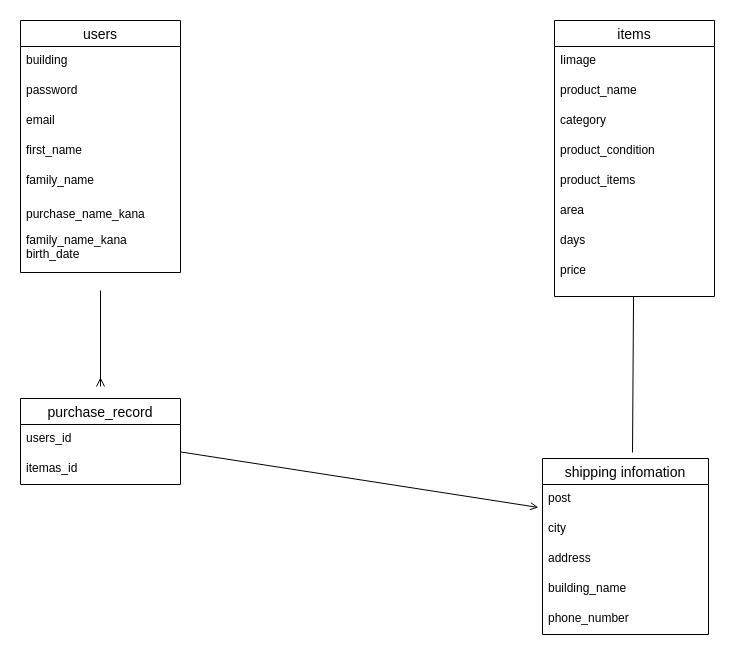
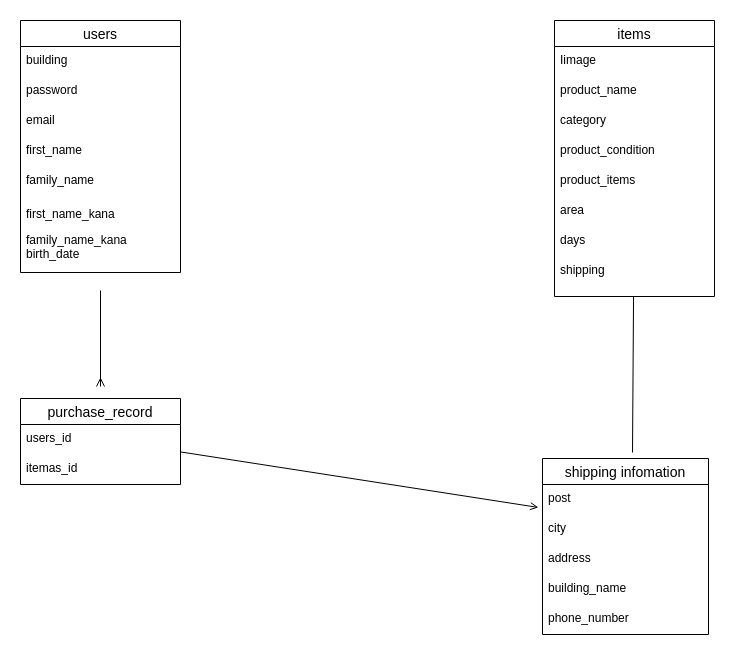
(86, 214) -> (75, 214)
(575, 270) -> (584, 270)
